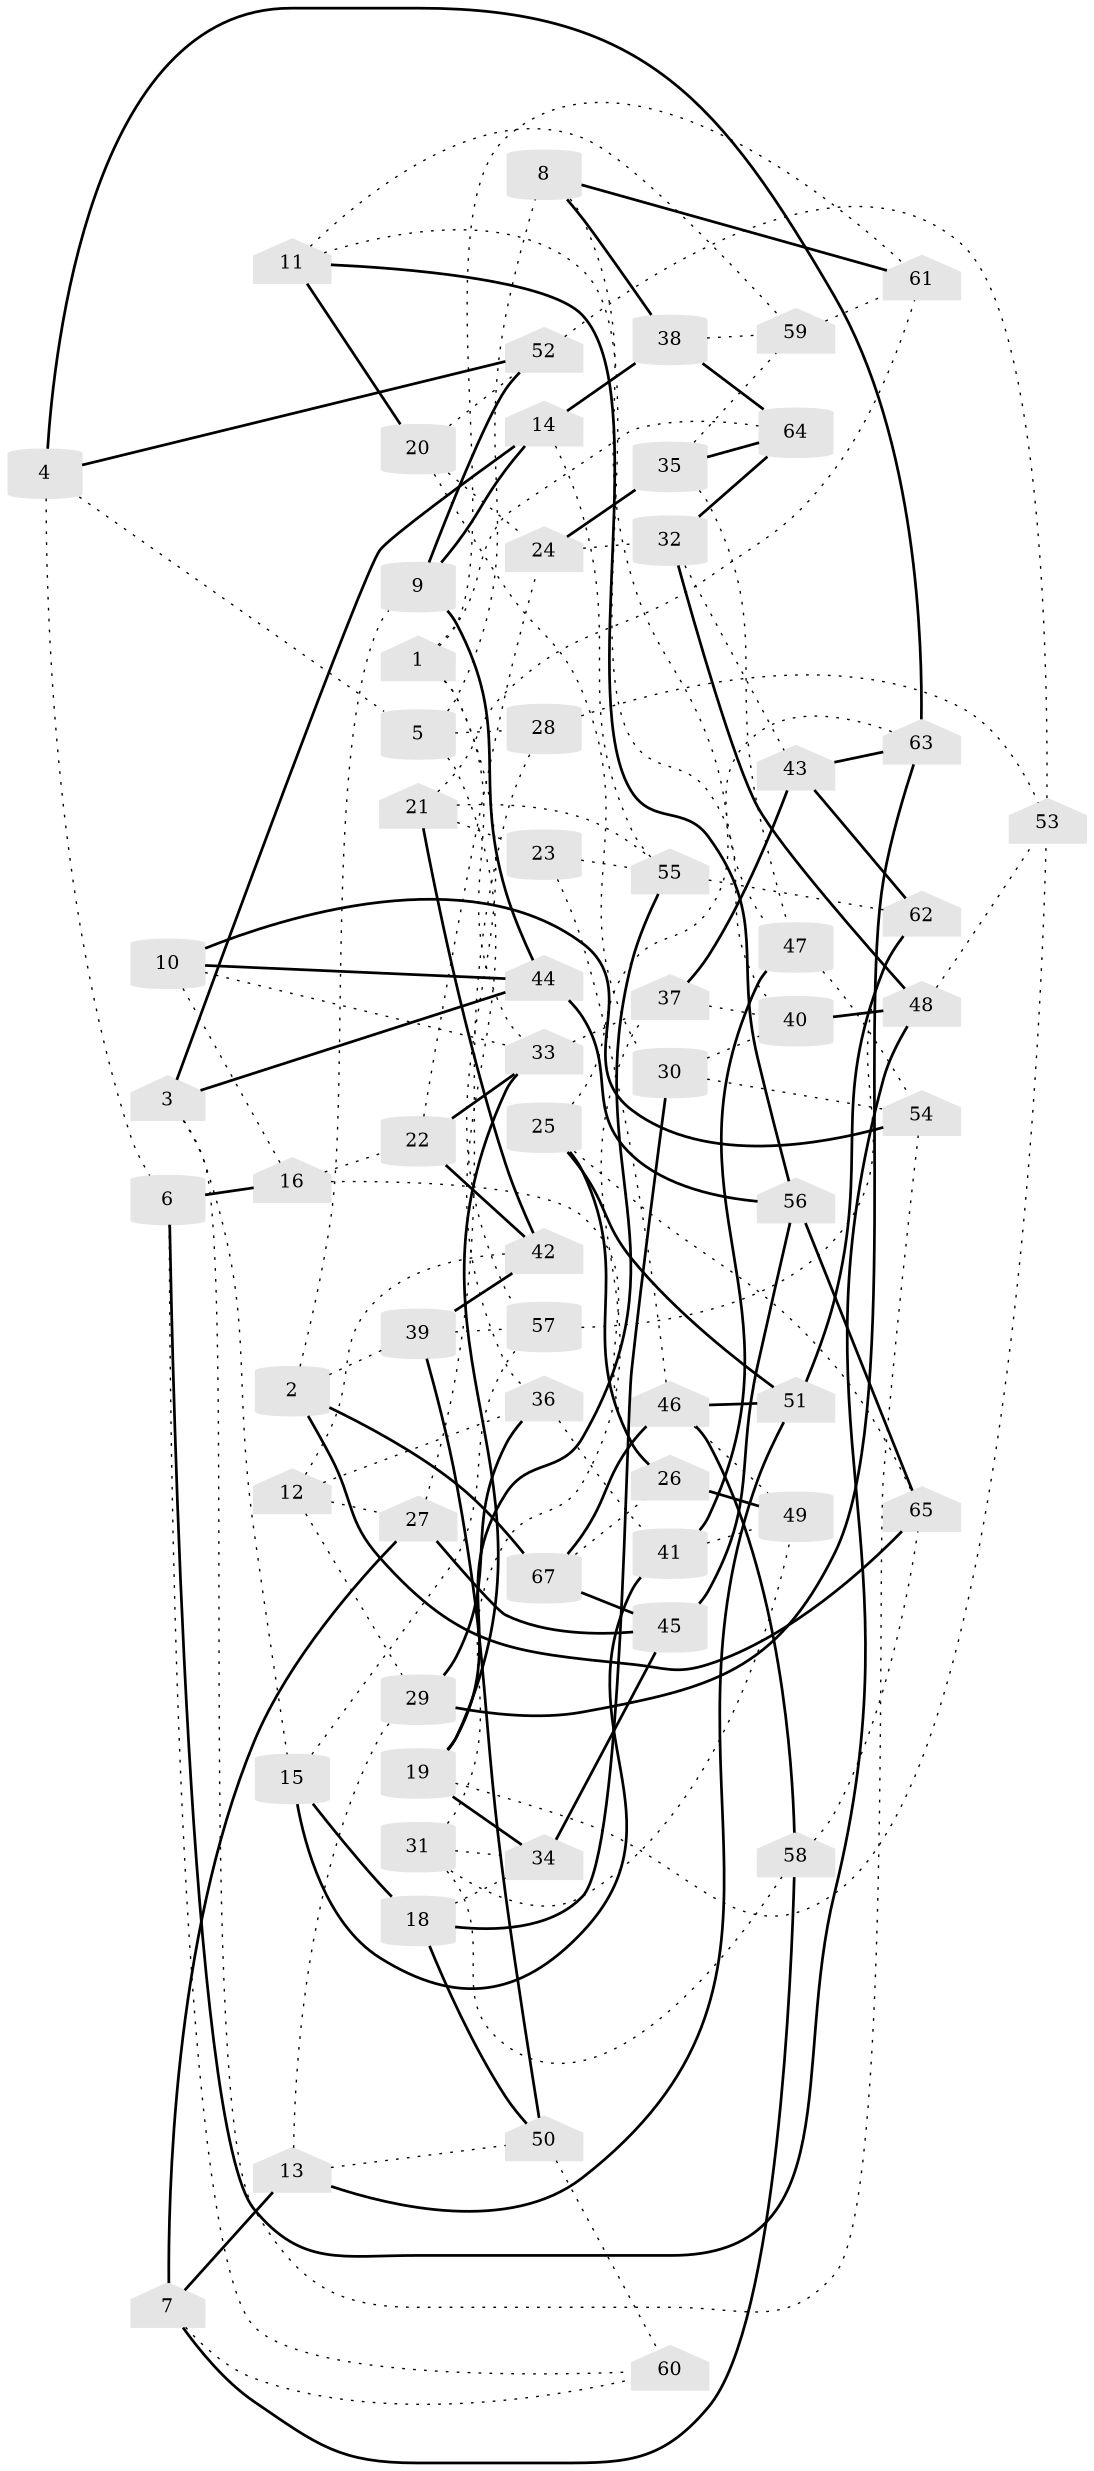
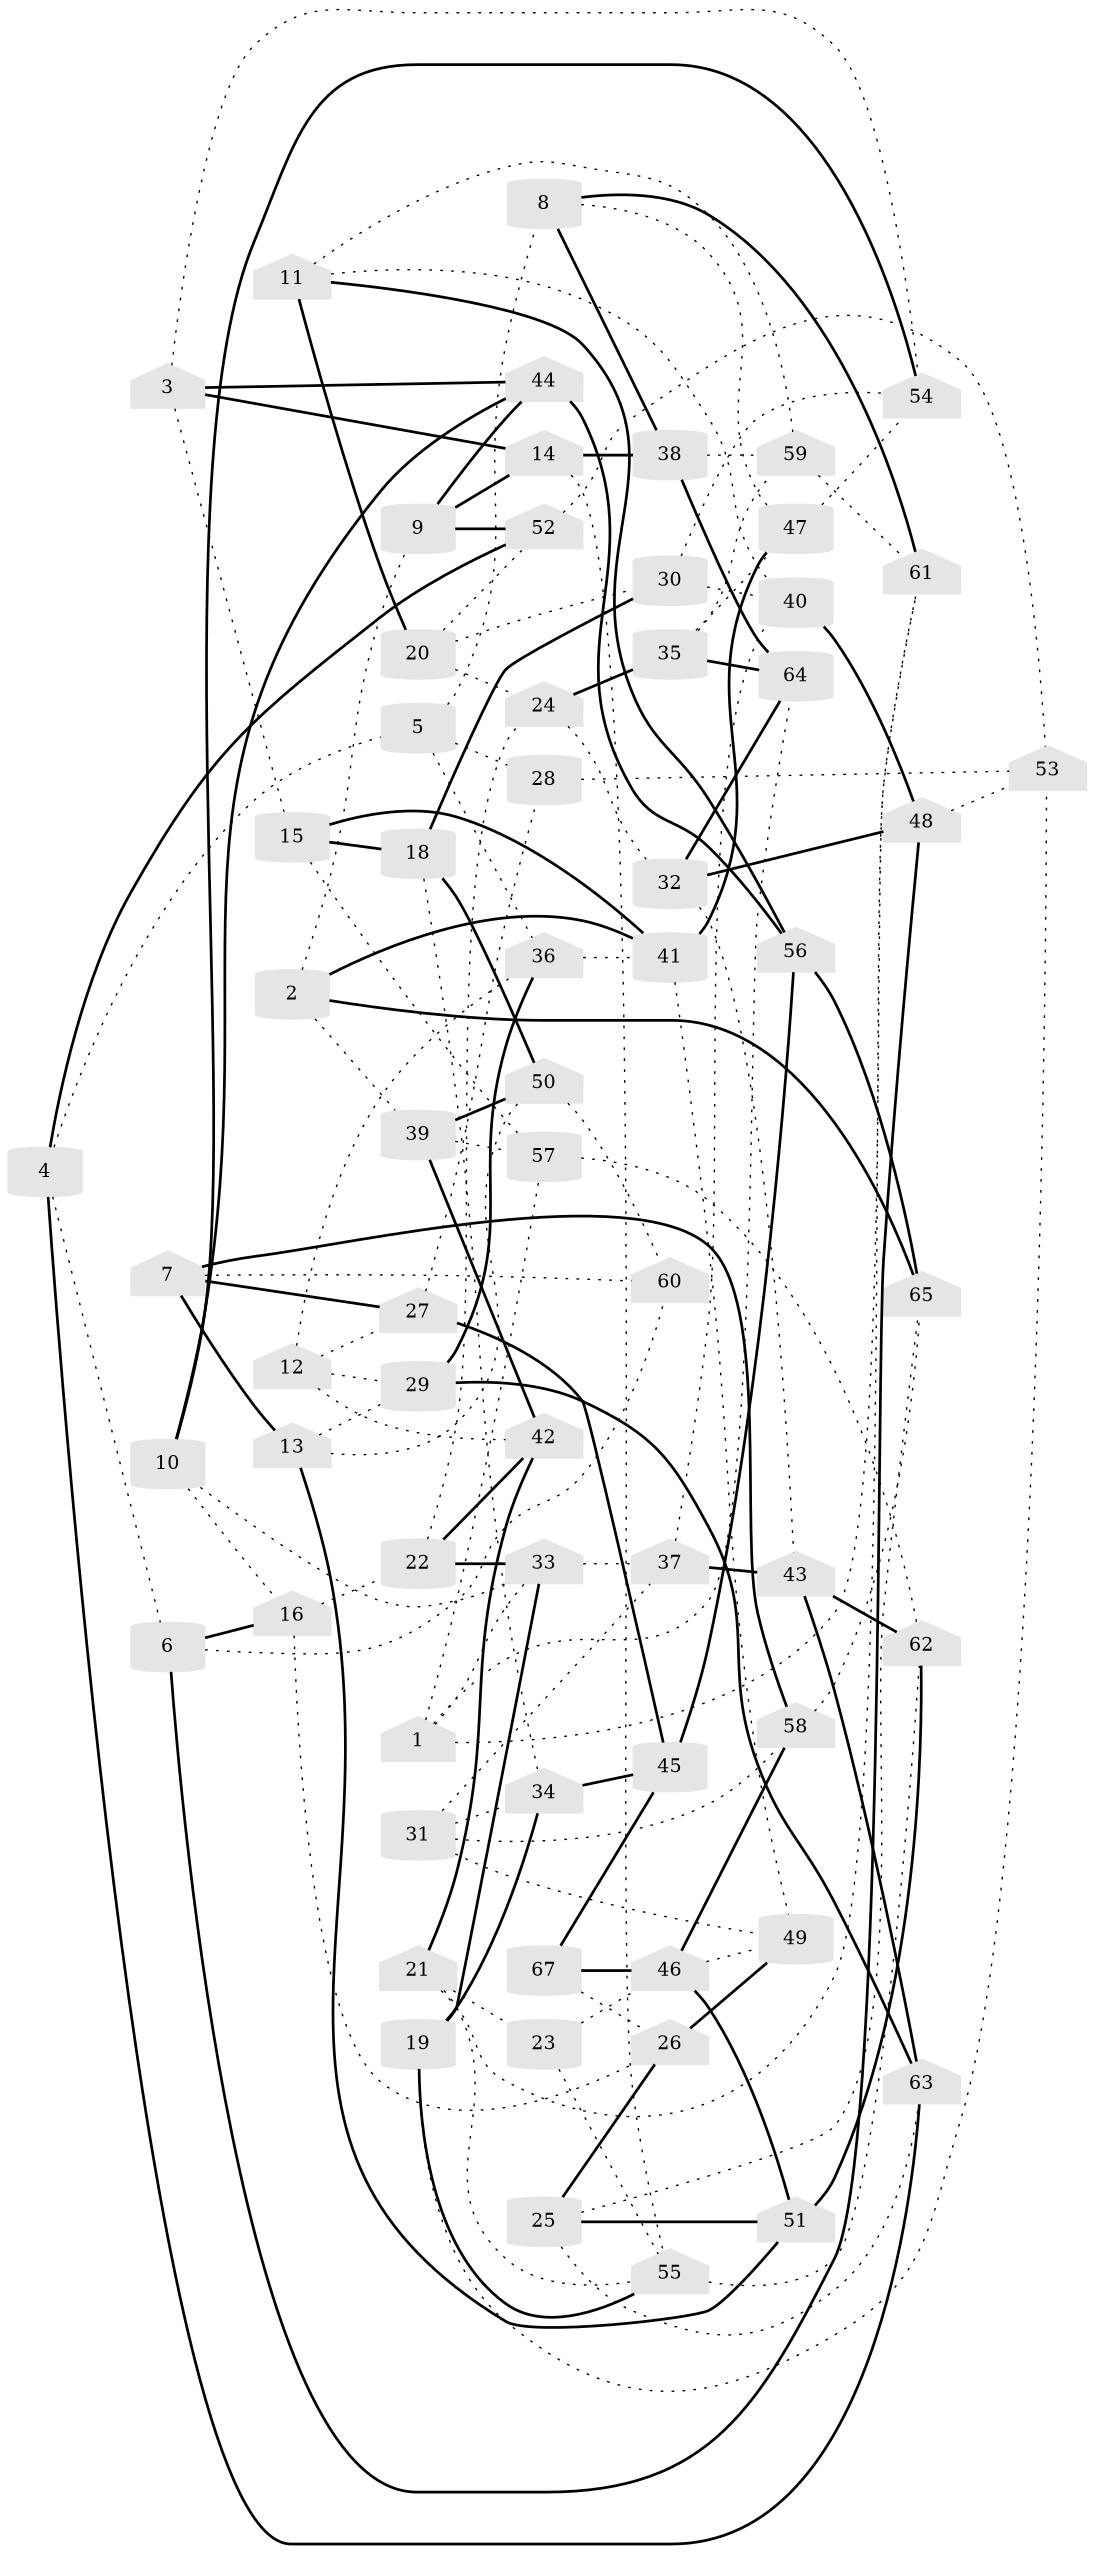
(426, 1462) -> (486, 921)
